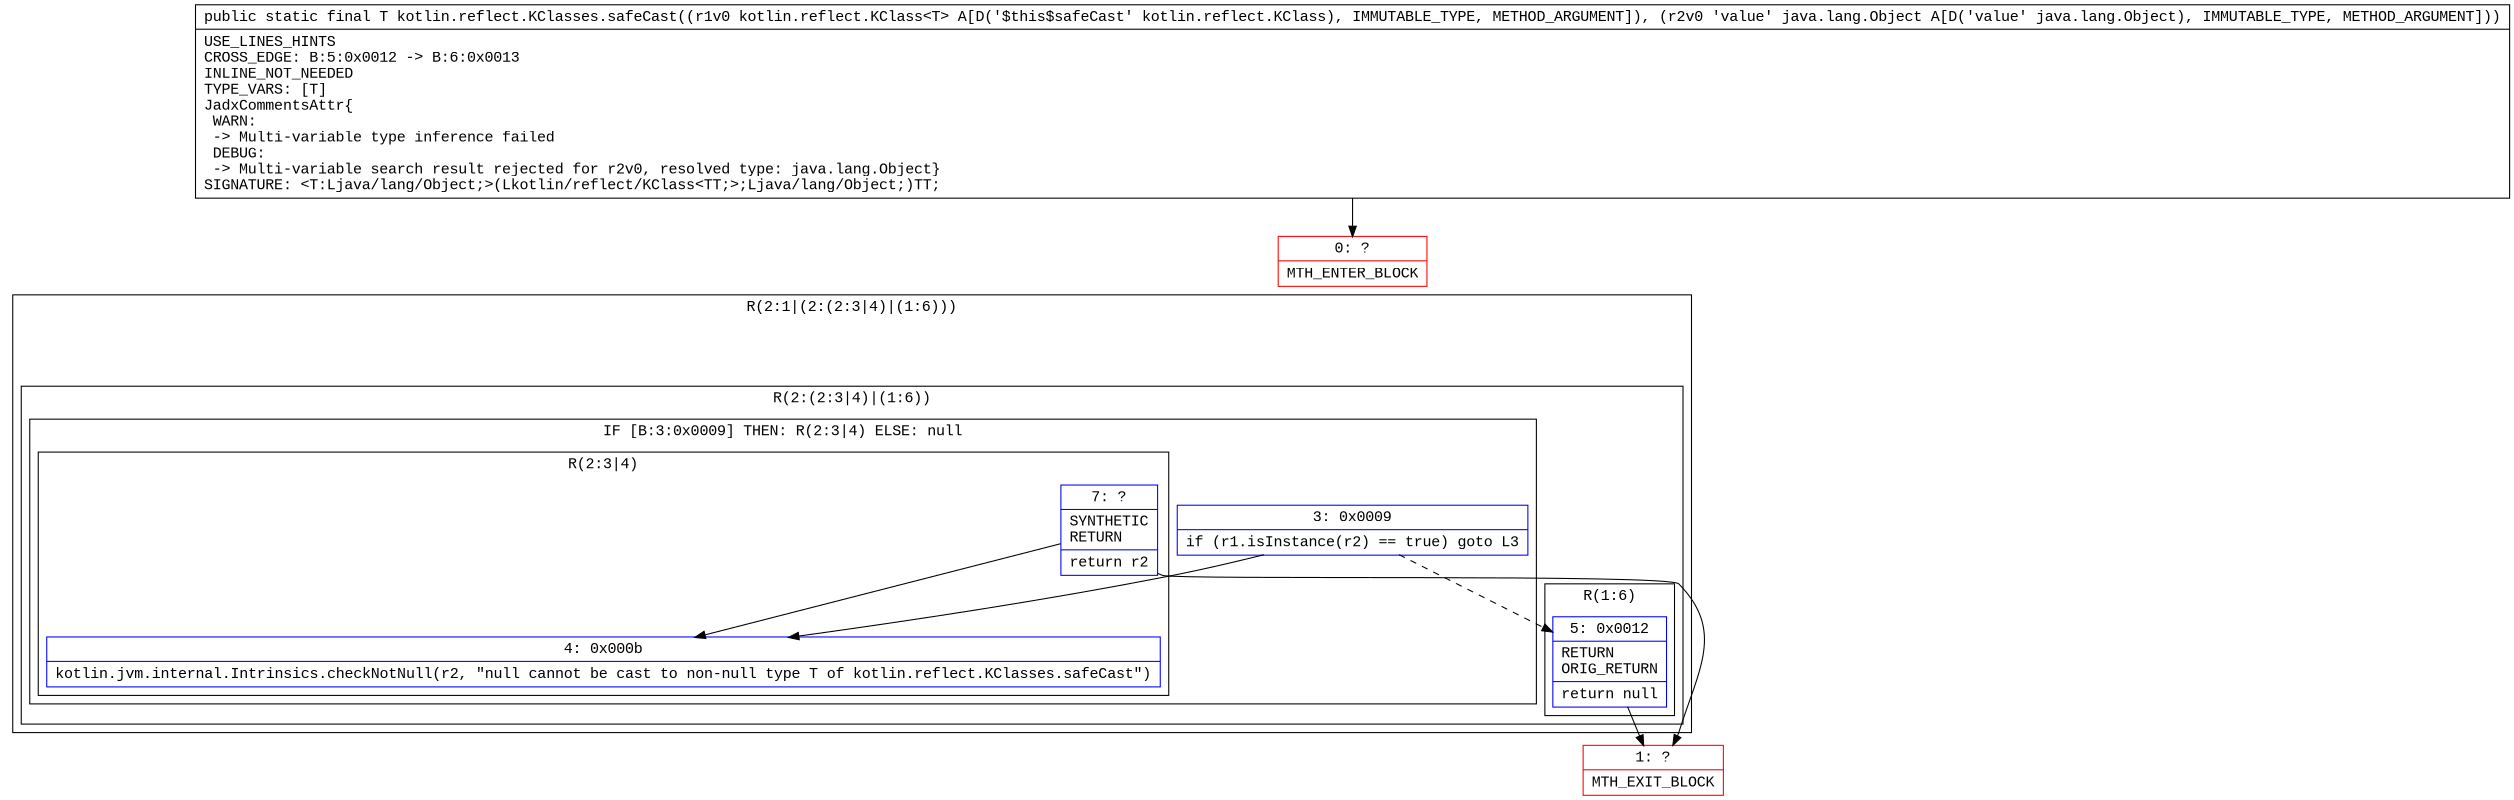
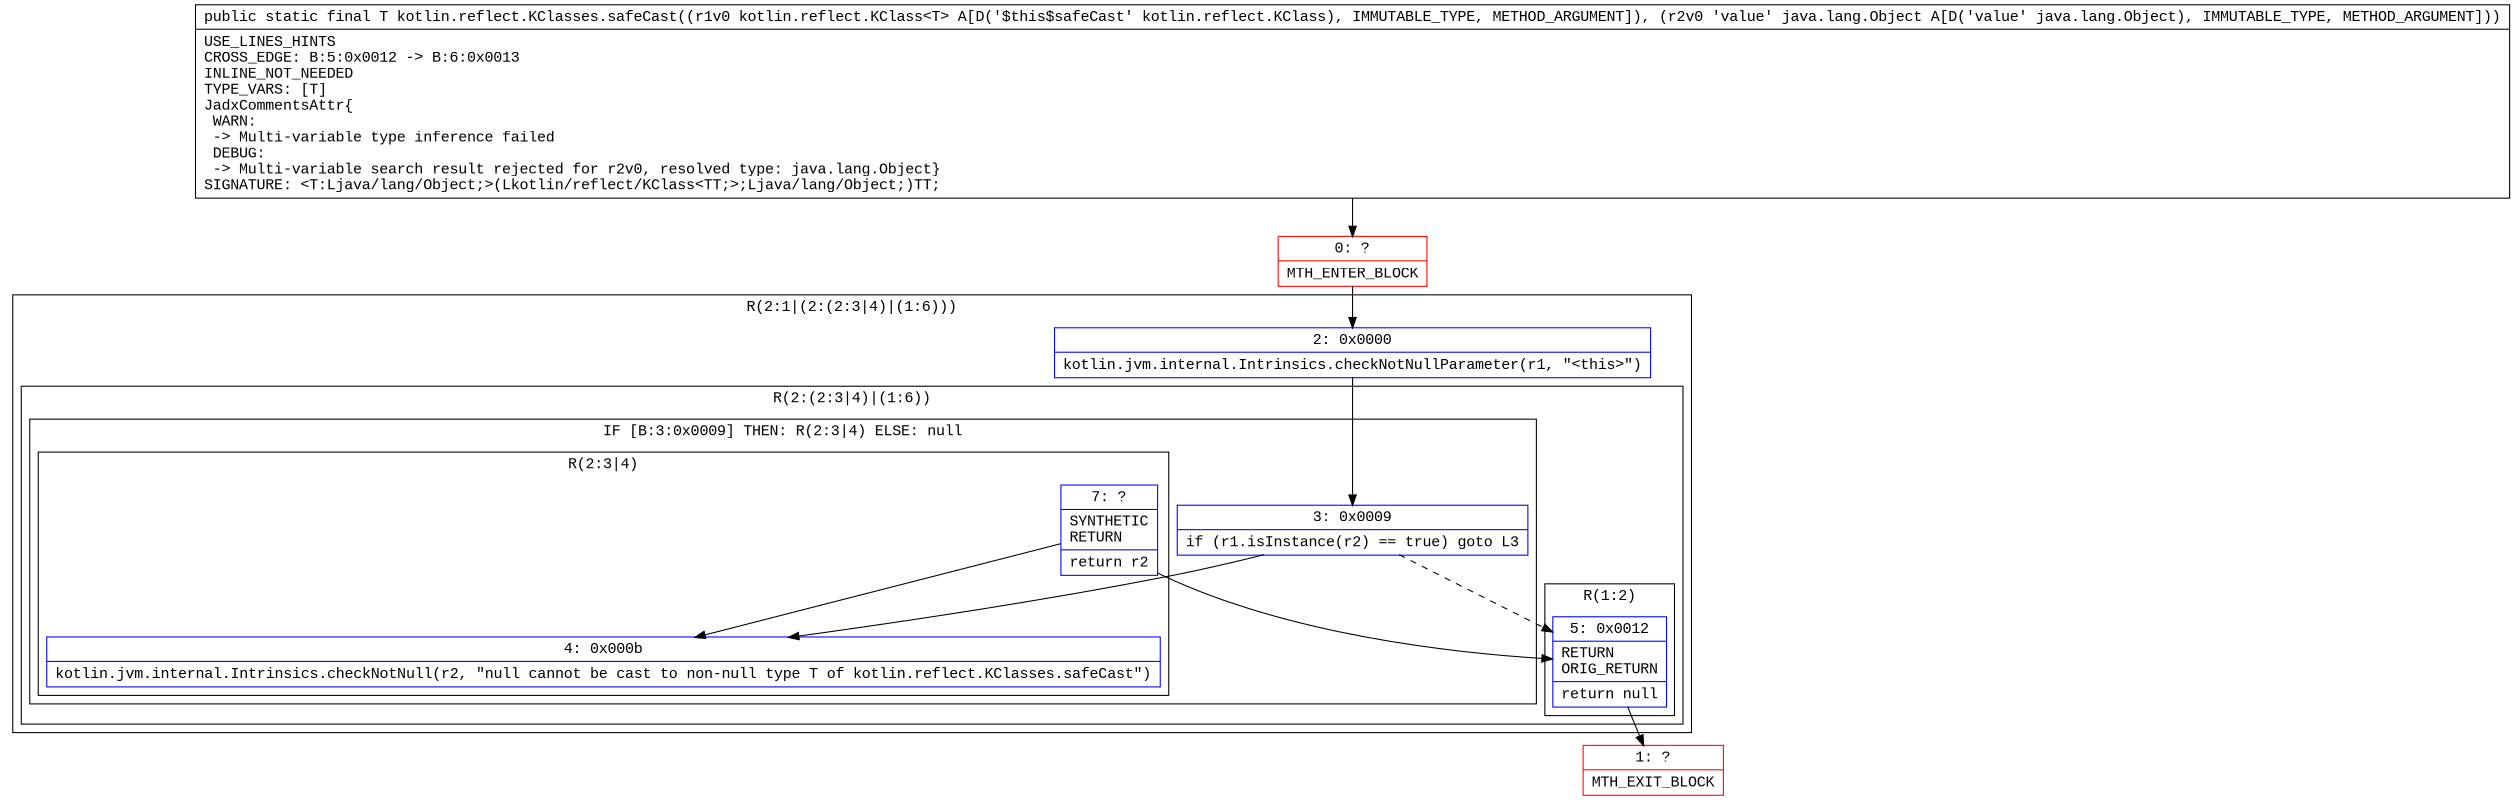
none -> (1353, 353)
(1500, 578) -> (1346, 633)
(1610, 596) -> (1610, 596)
